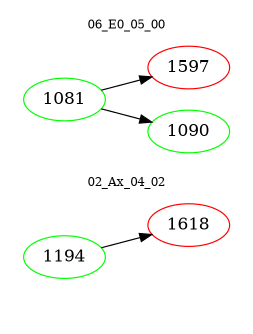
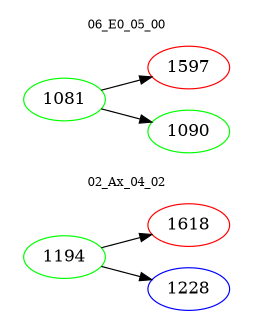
none -> (189, 289)
